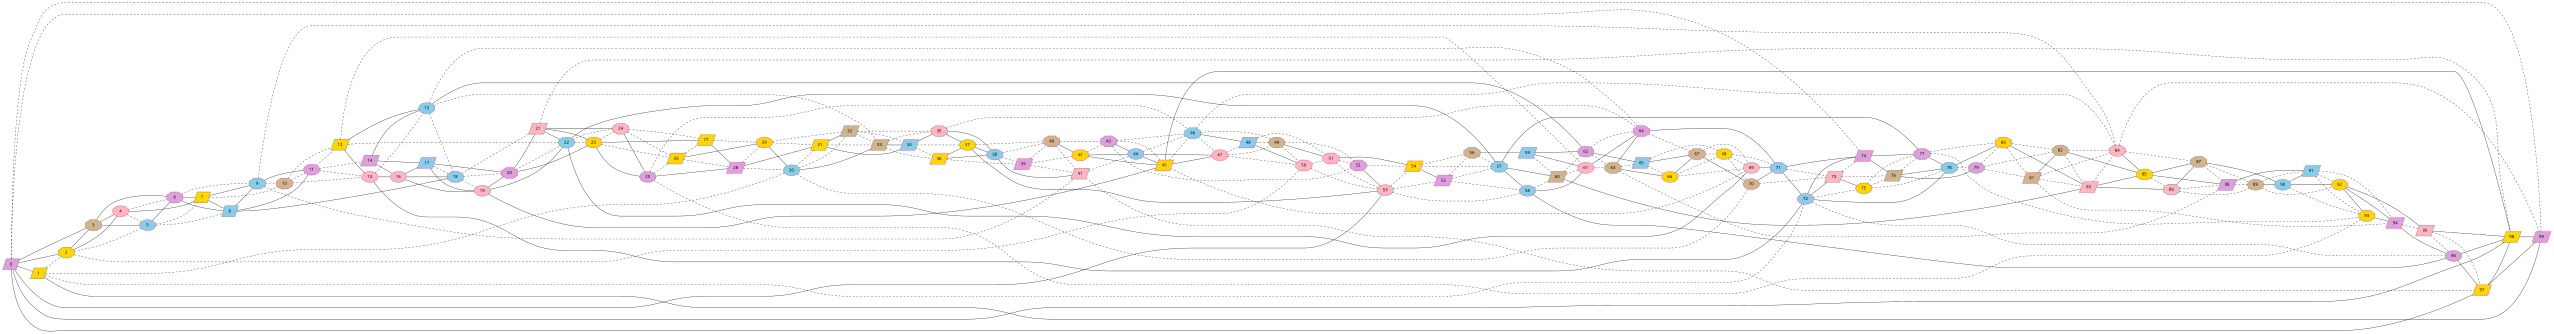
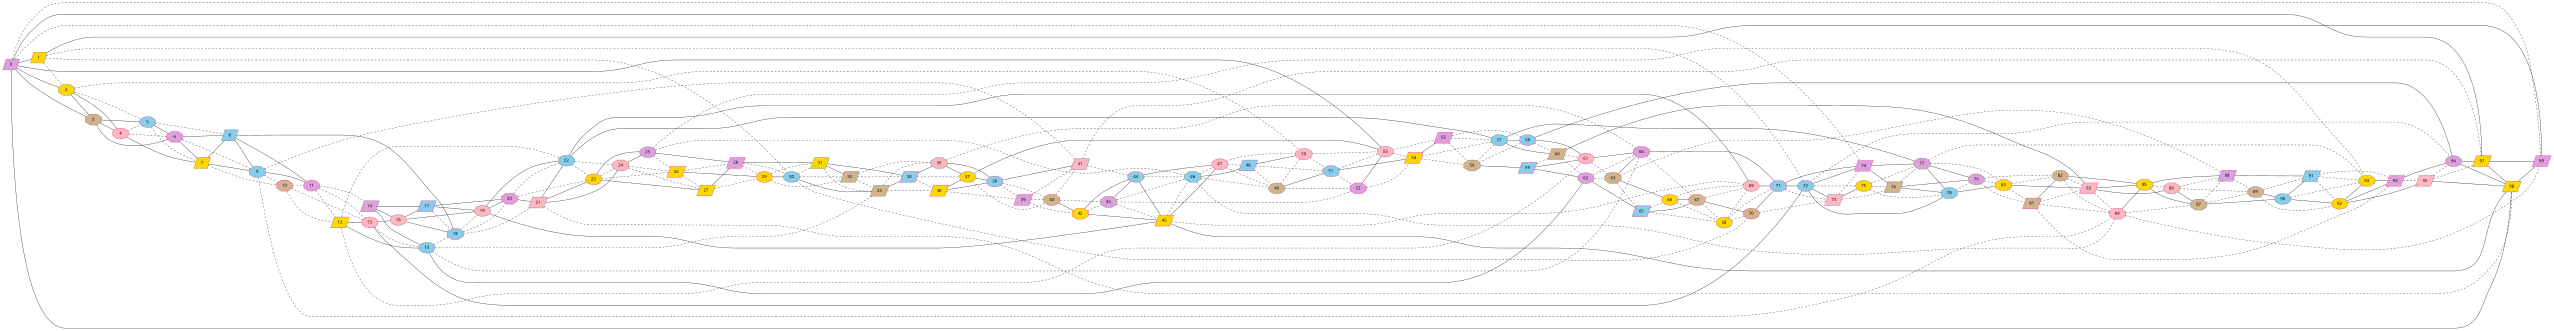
(1331, 159) -> (1331, 171)
(553, 161) -> (552, 188)
none -> (1950, 172)
(1456, 201) -> (1500, 153)
